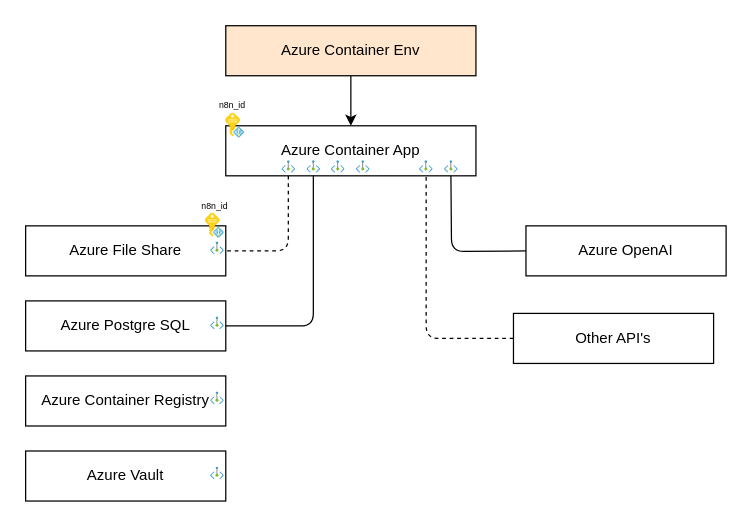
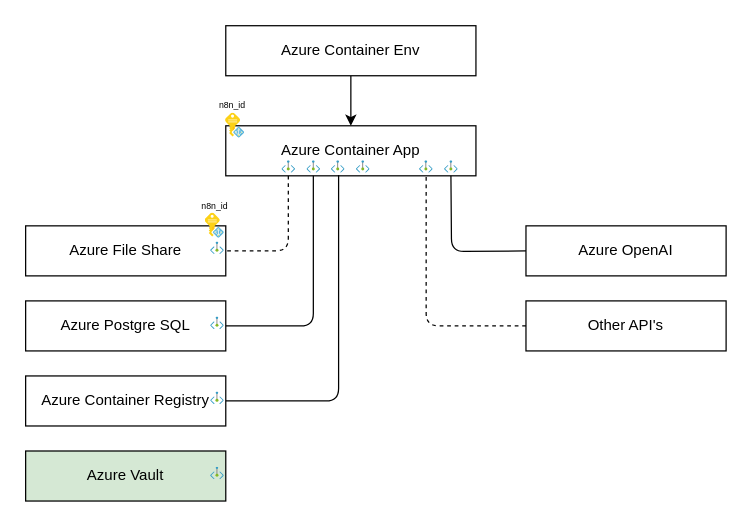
(351, 51) -> (351, 51)
(613, 338) -> (626, 326)
none -> (338, 339)
(126, 476) -> (126, 476)
